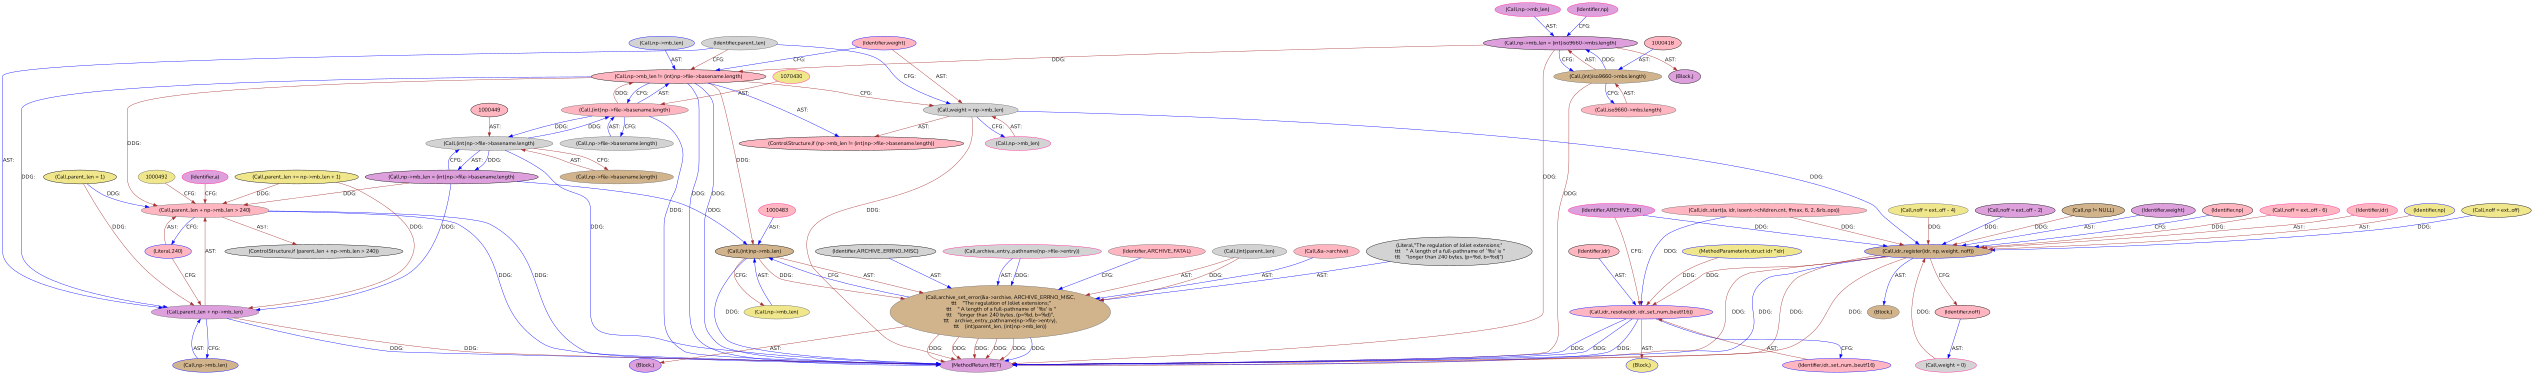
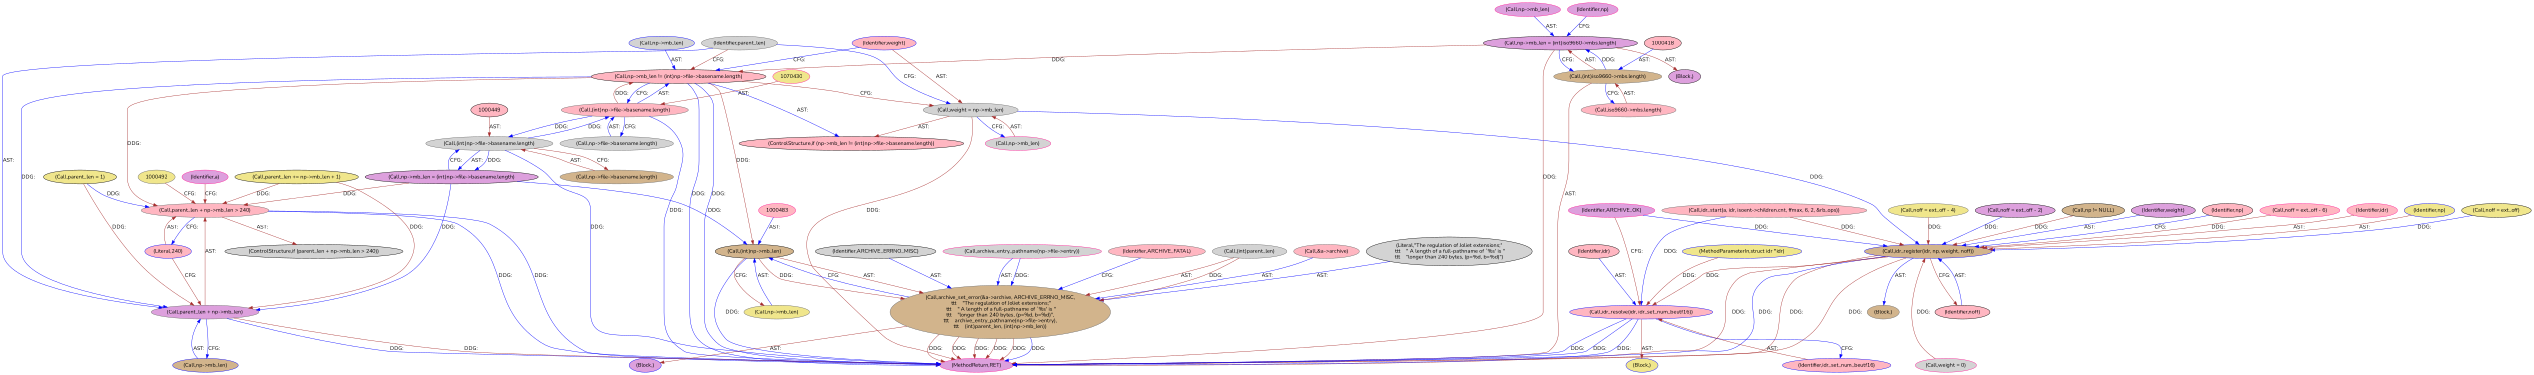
(1571, 194) -> (1571, 194)
(1955, 337) -> (1956, 281)
(976, 365) -> (976, 365)
